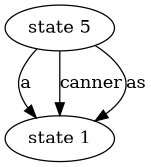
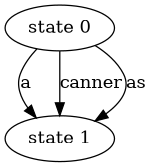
(60, 28) -> (60, 28)
